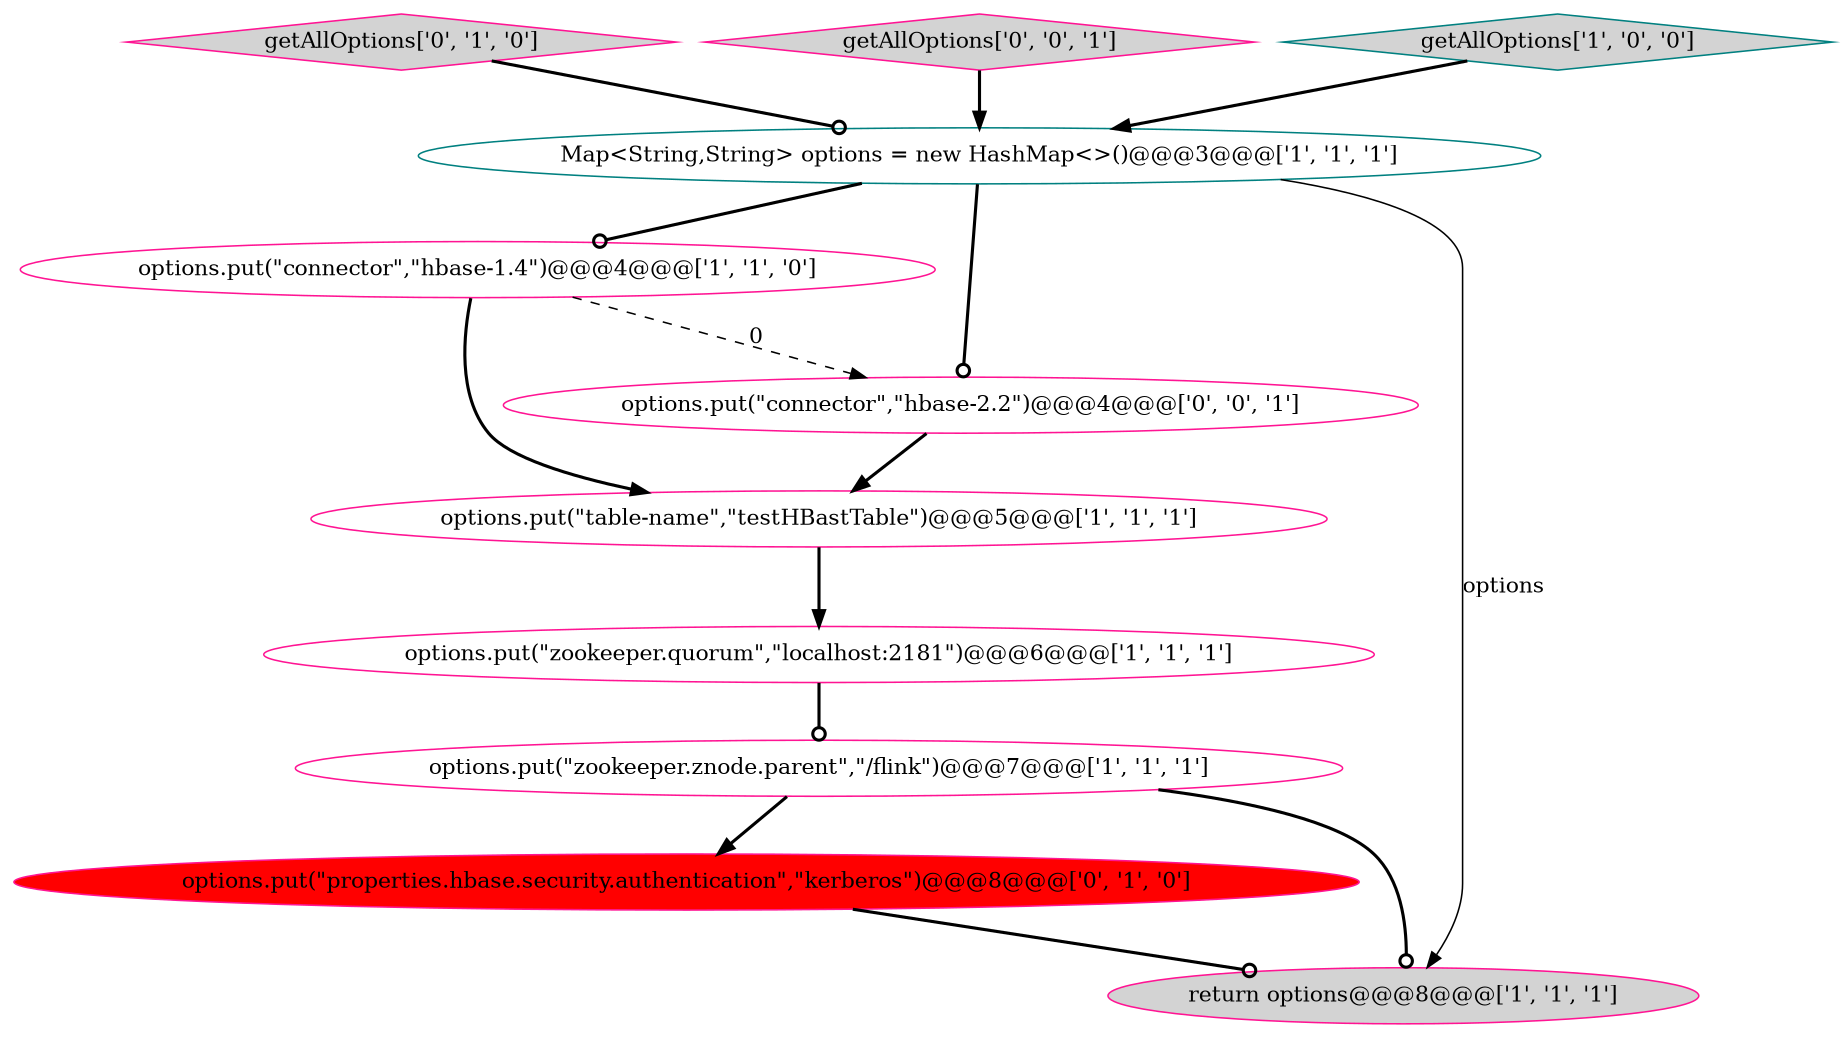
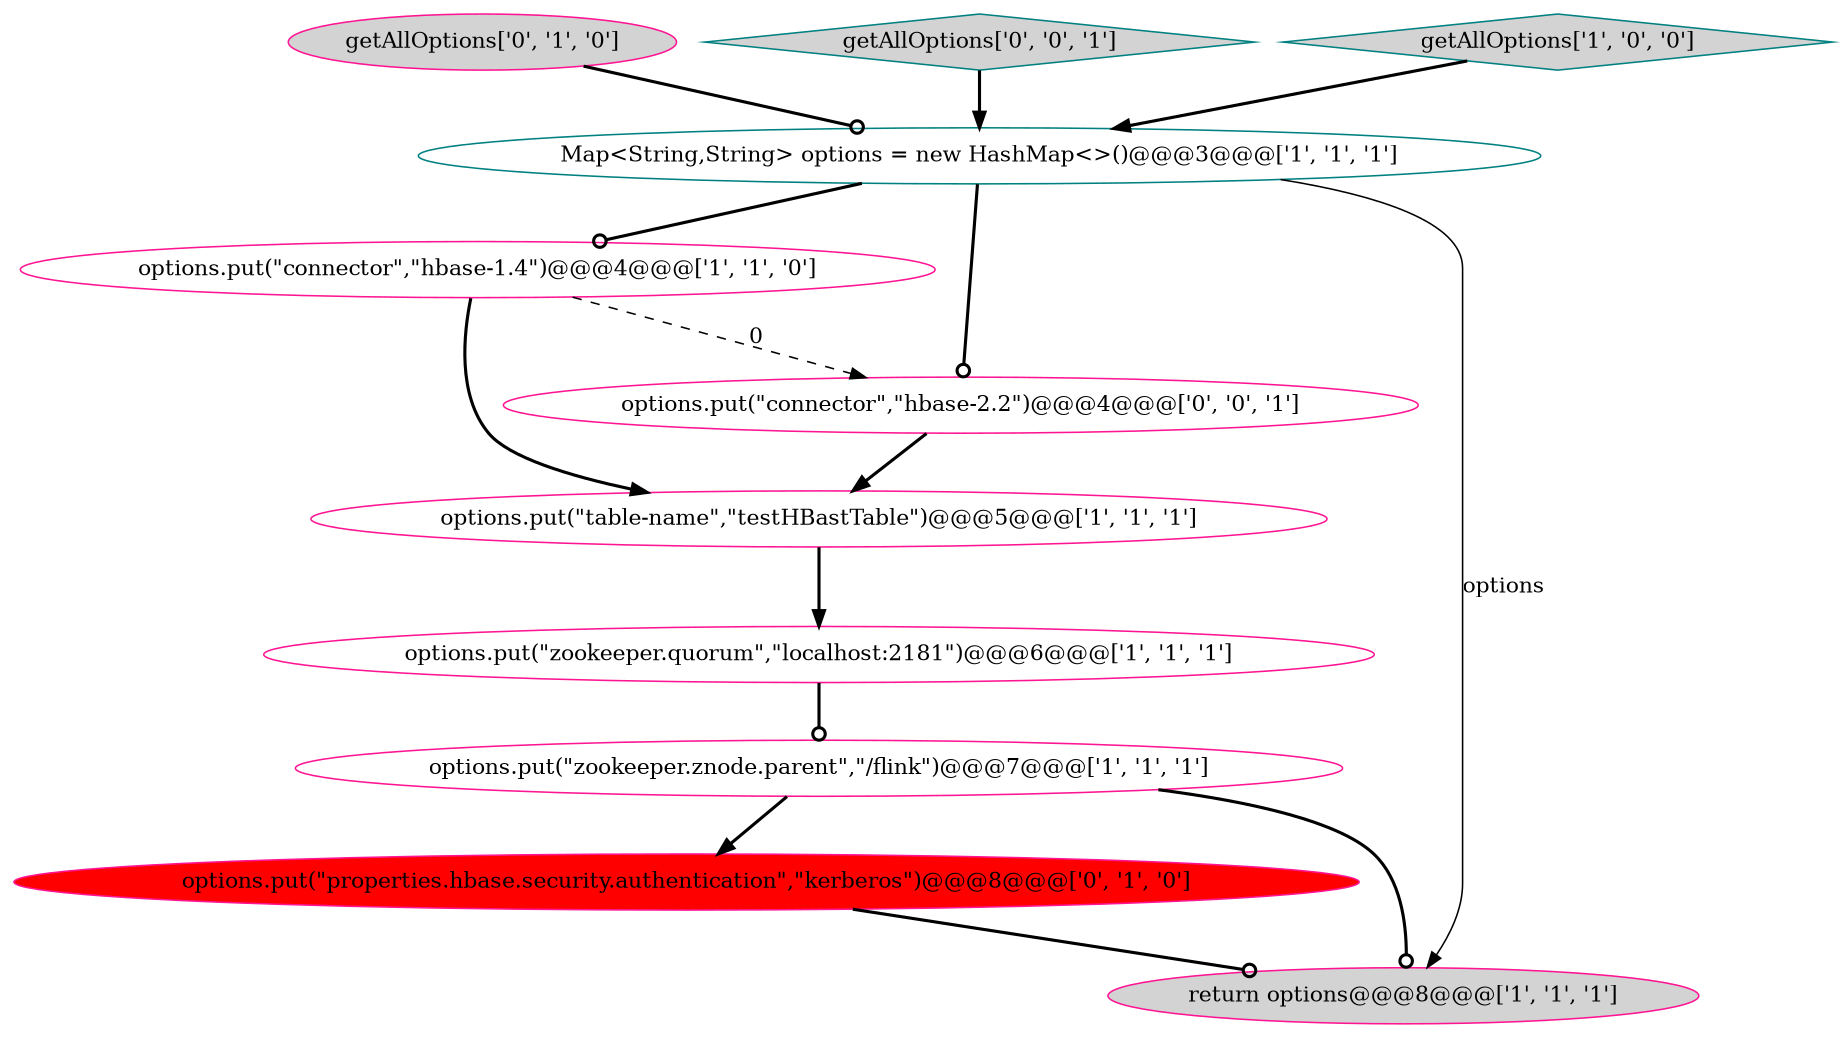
(401, 42) -> (482, 42)
(980, 42) -> (980, 42)
